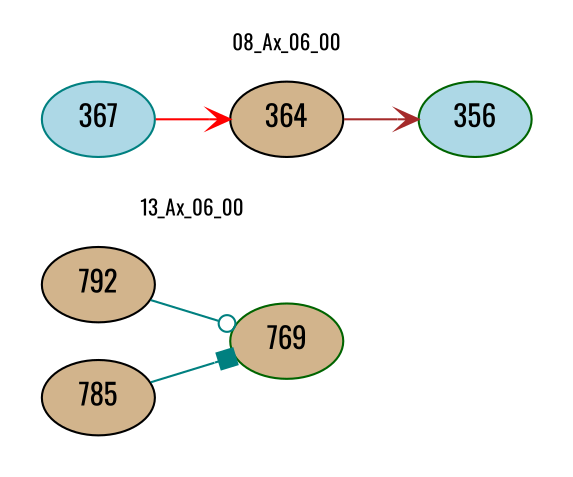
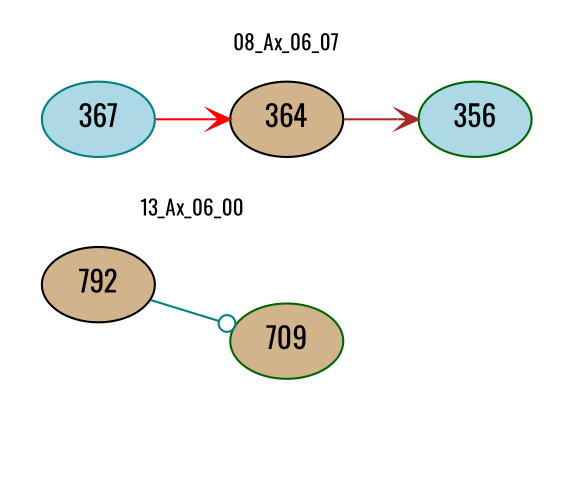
(287, 45) -> (287, 45)
(287, 341) -> (287, 341)
(98, 398) -> none
